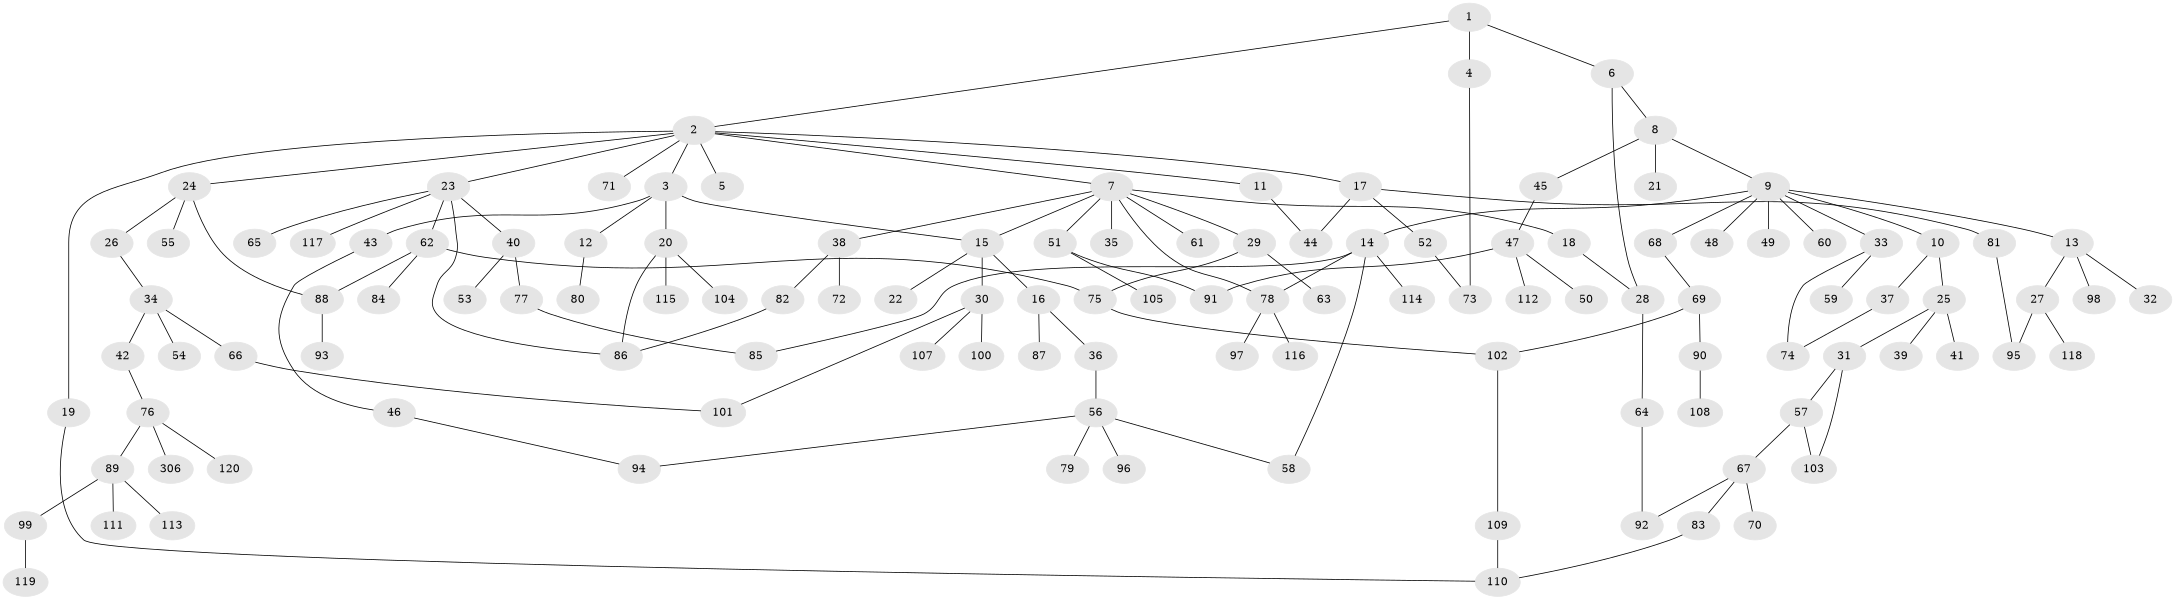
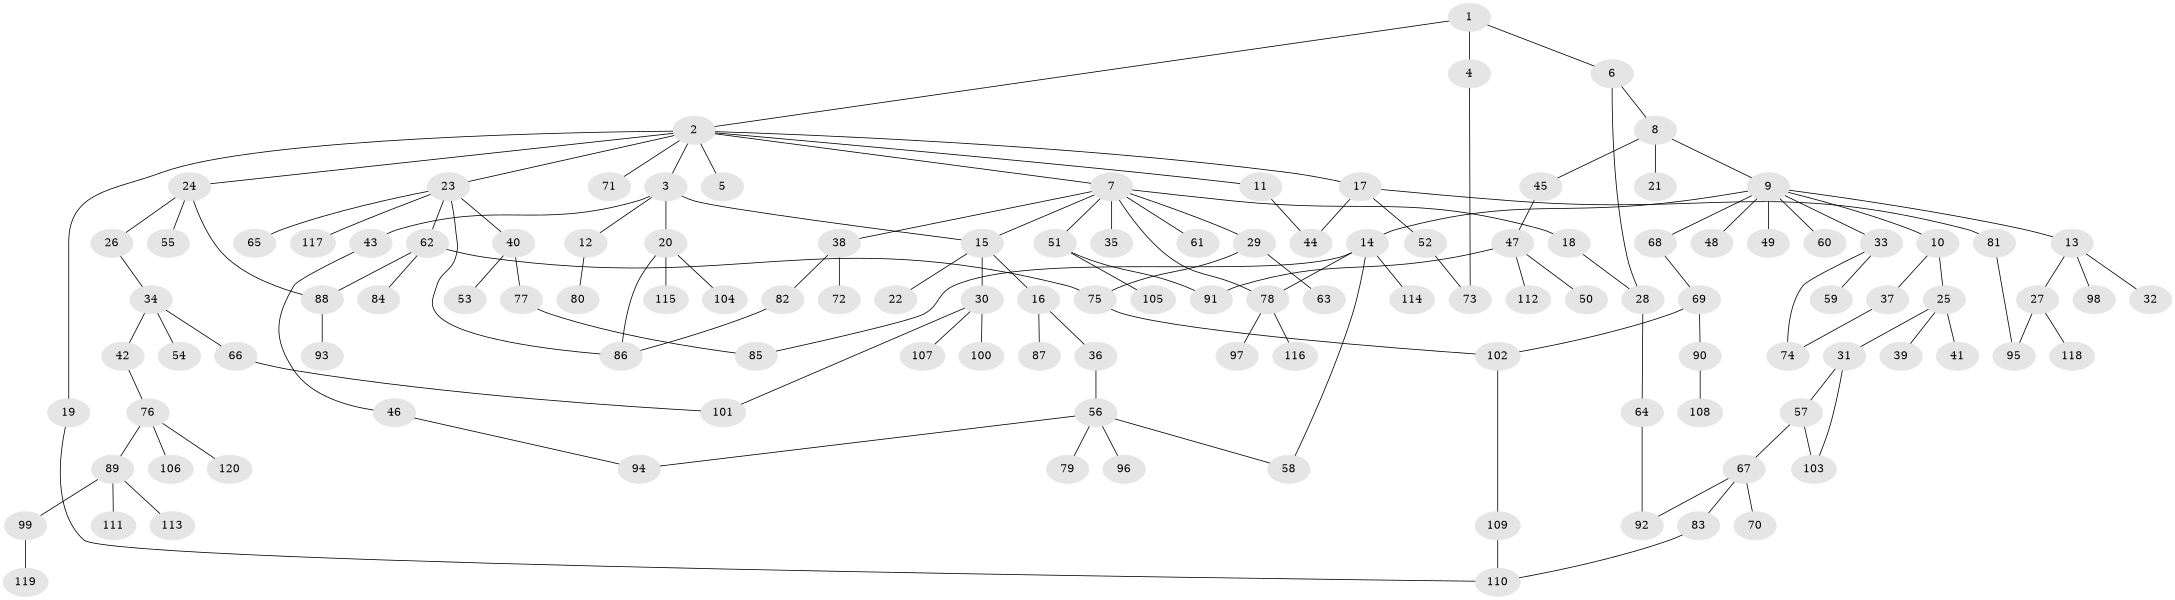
(171, 469) -> (171, 469)
